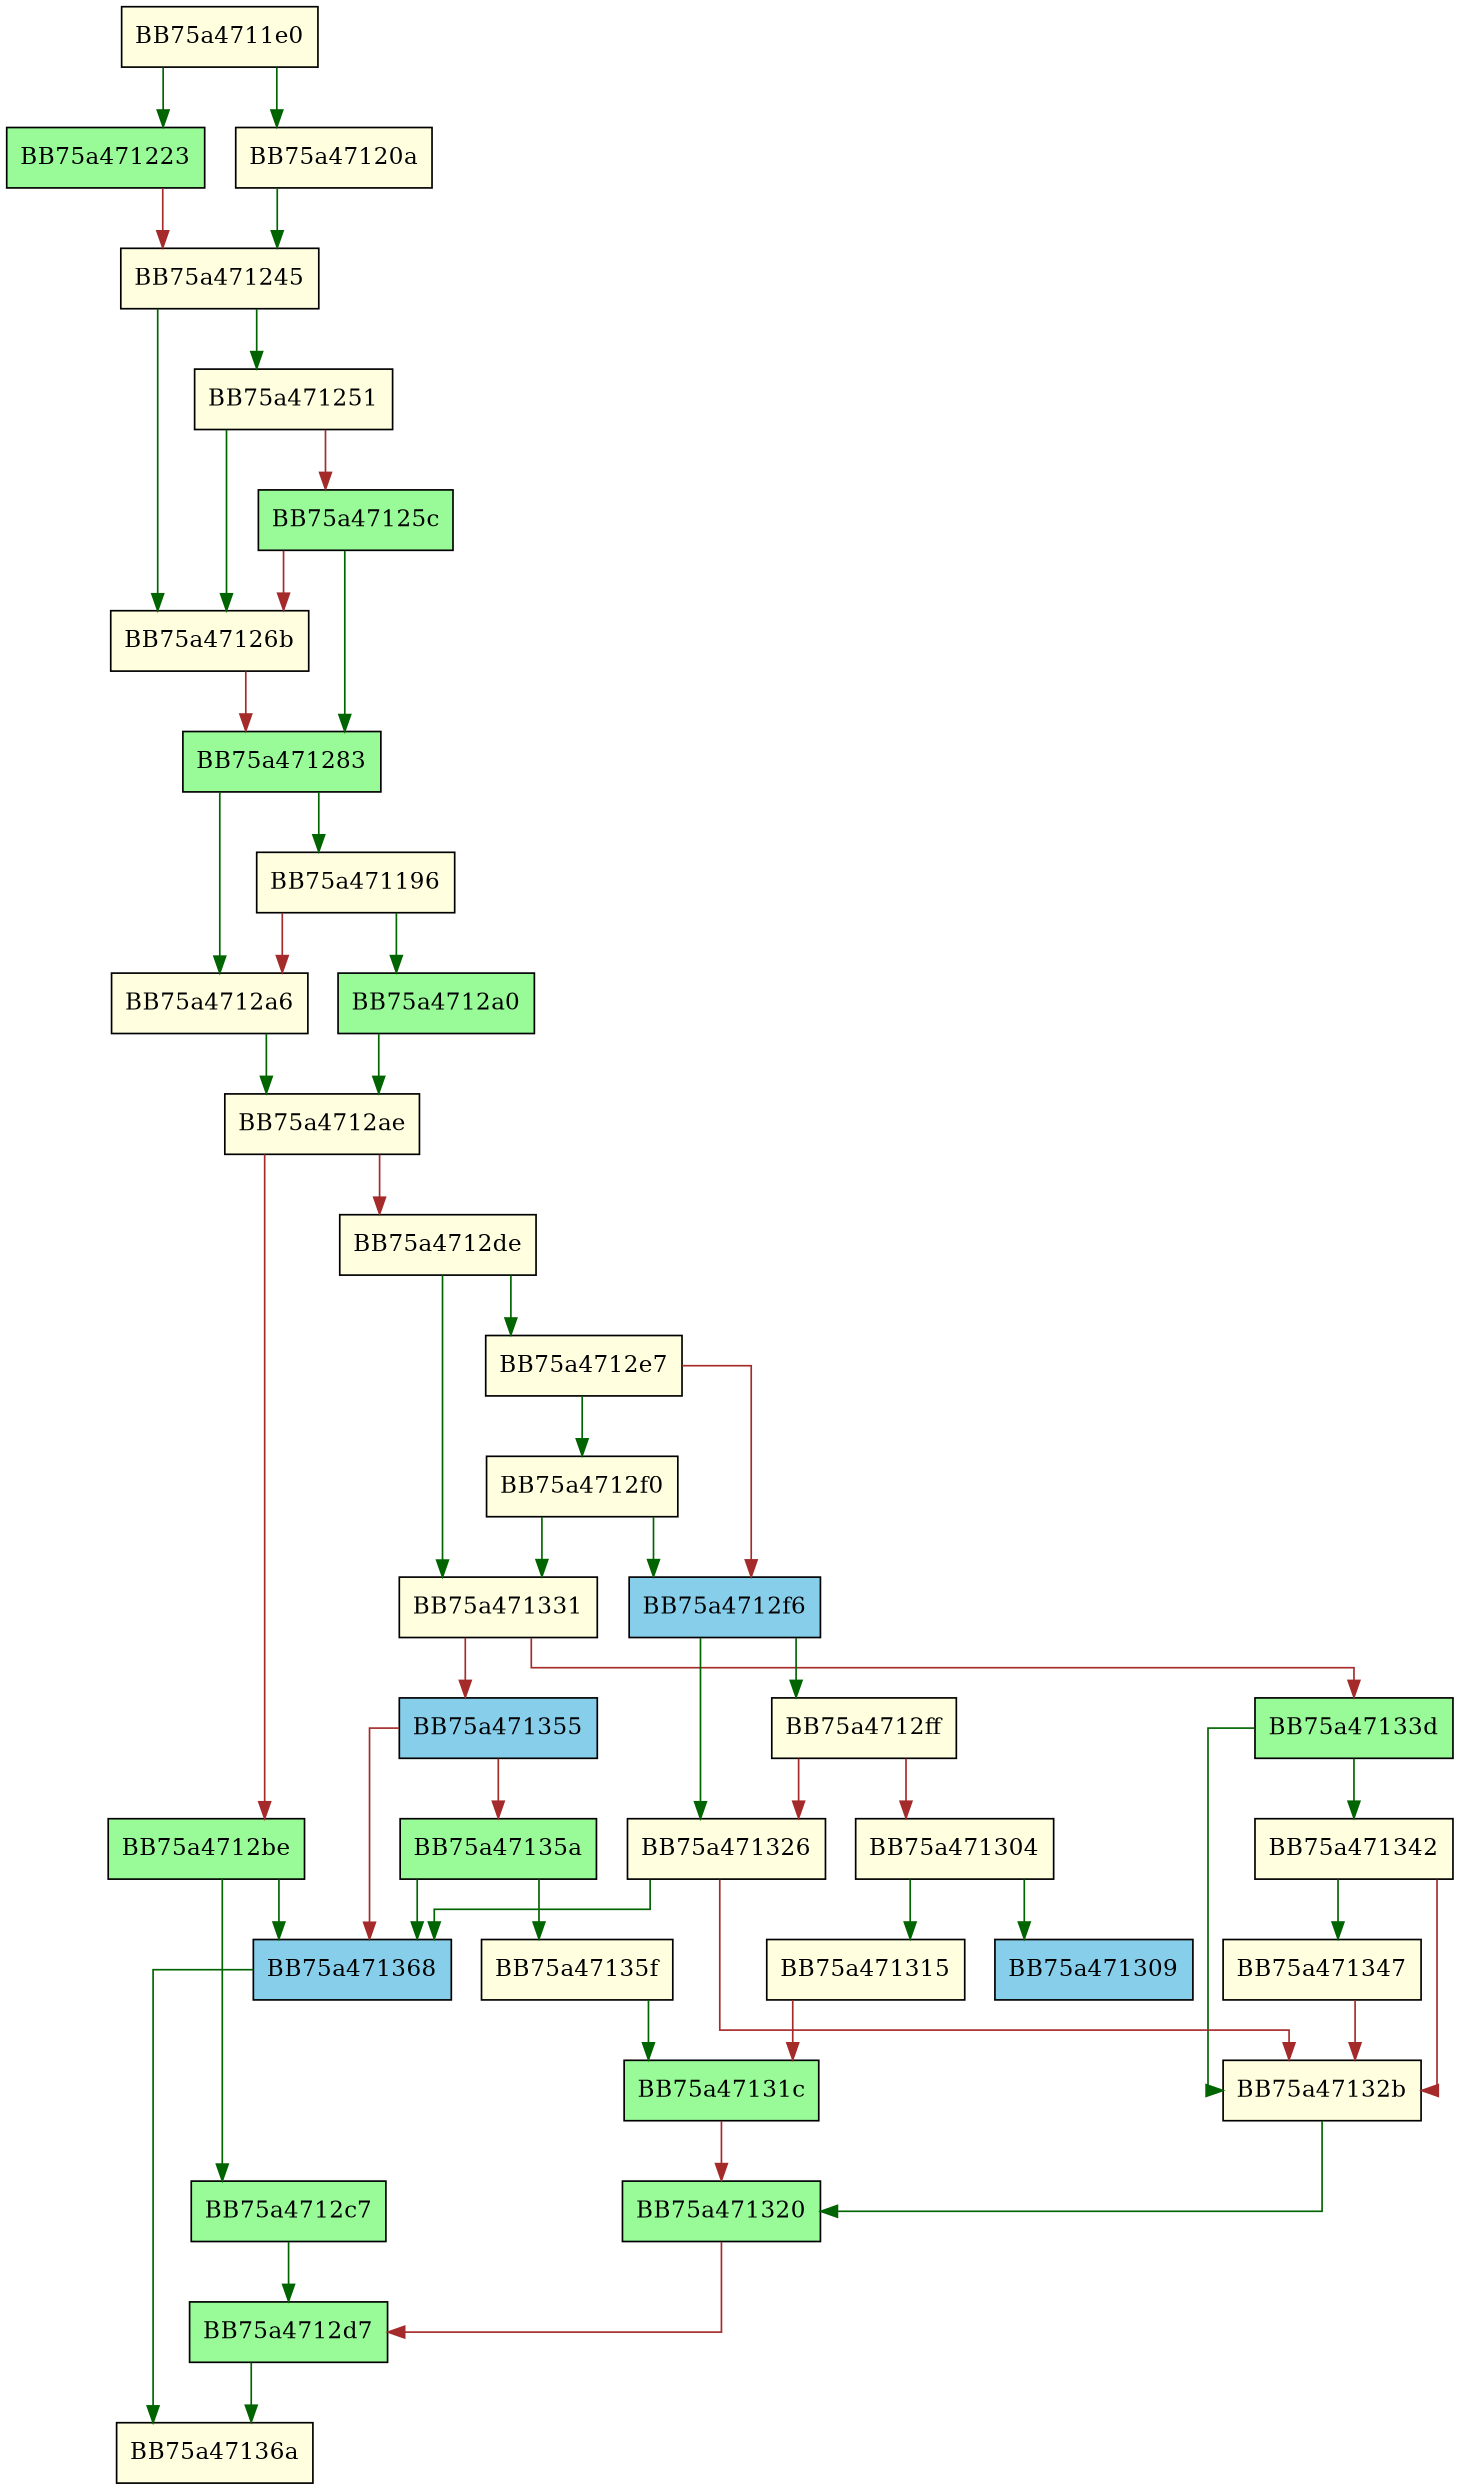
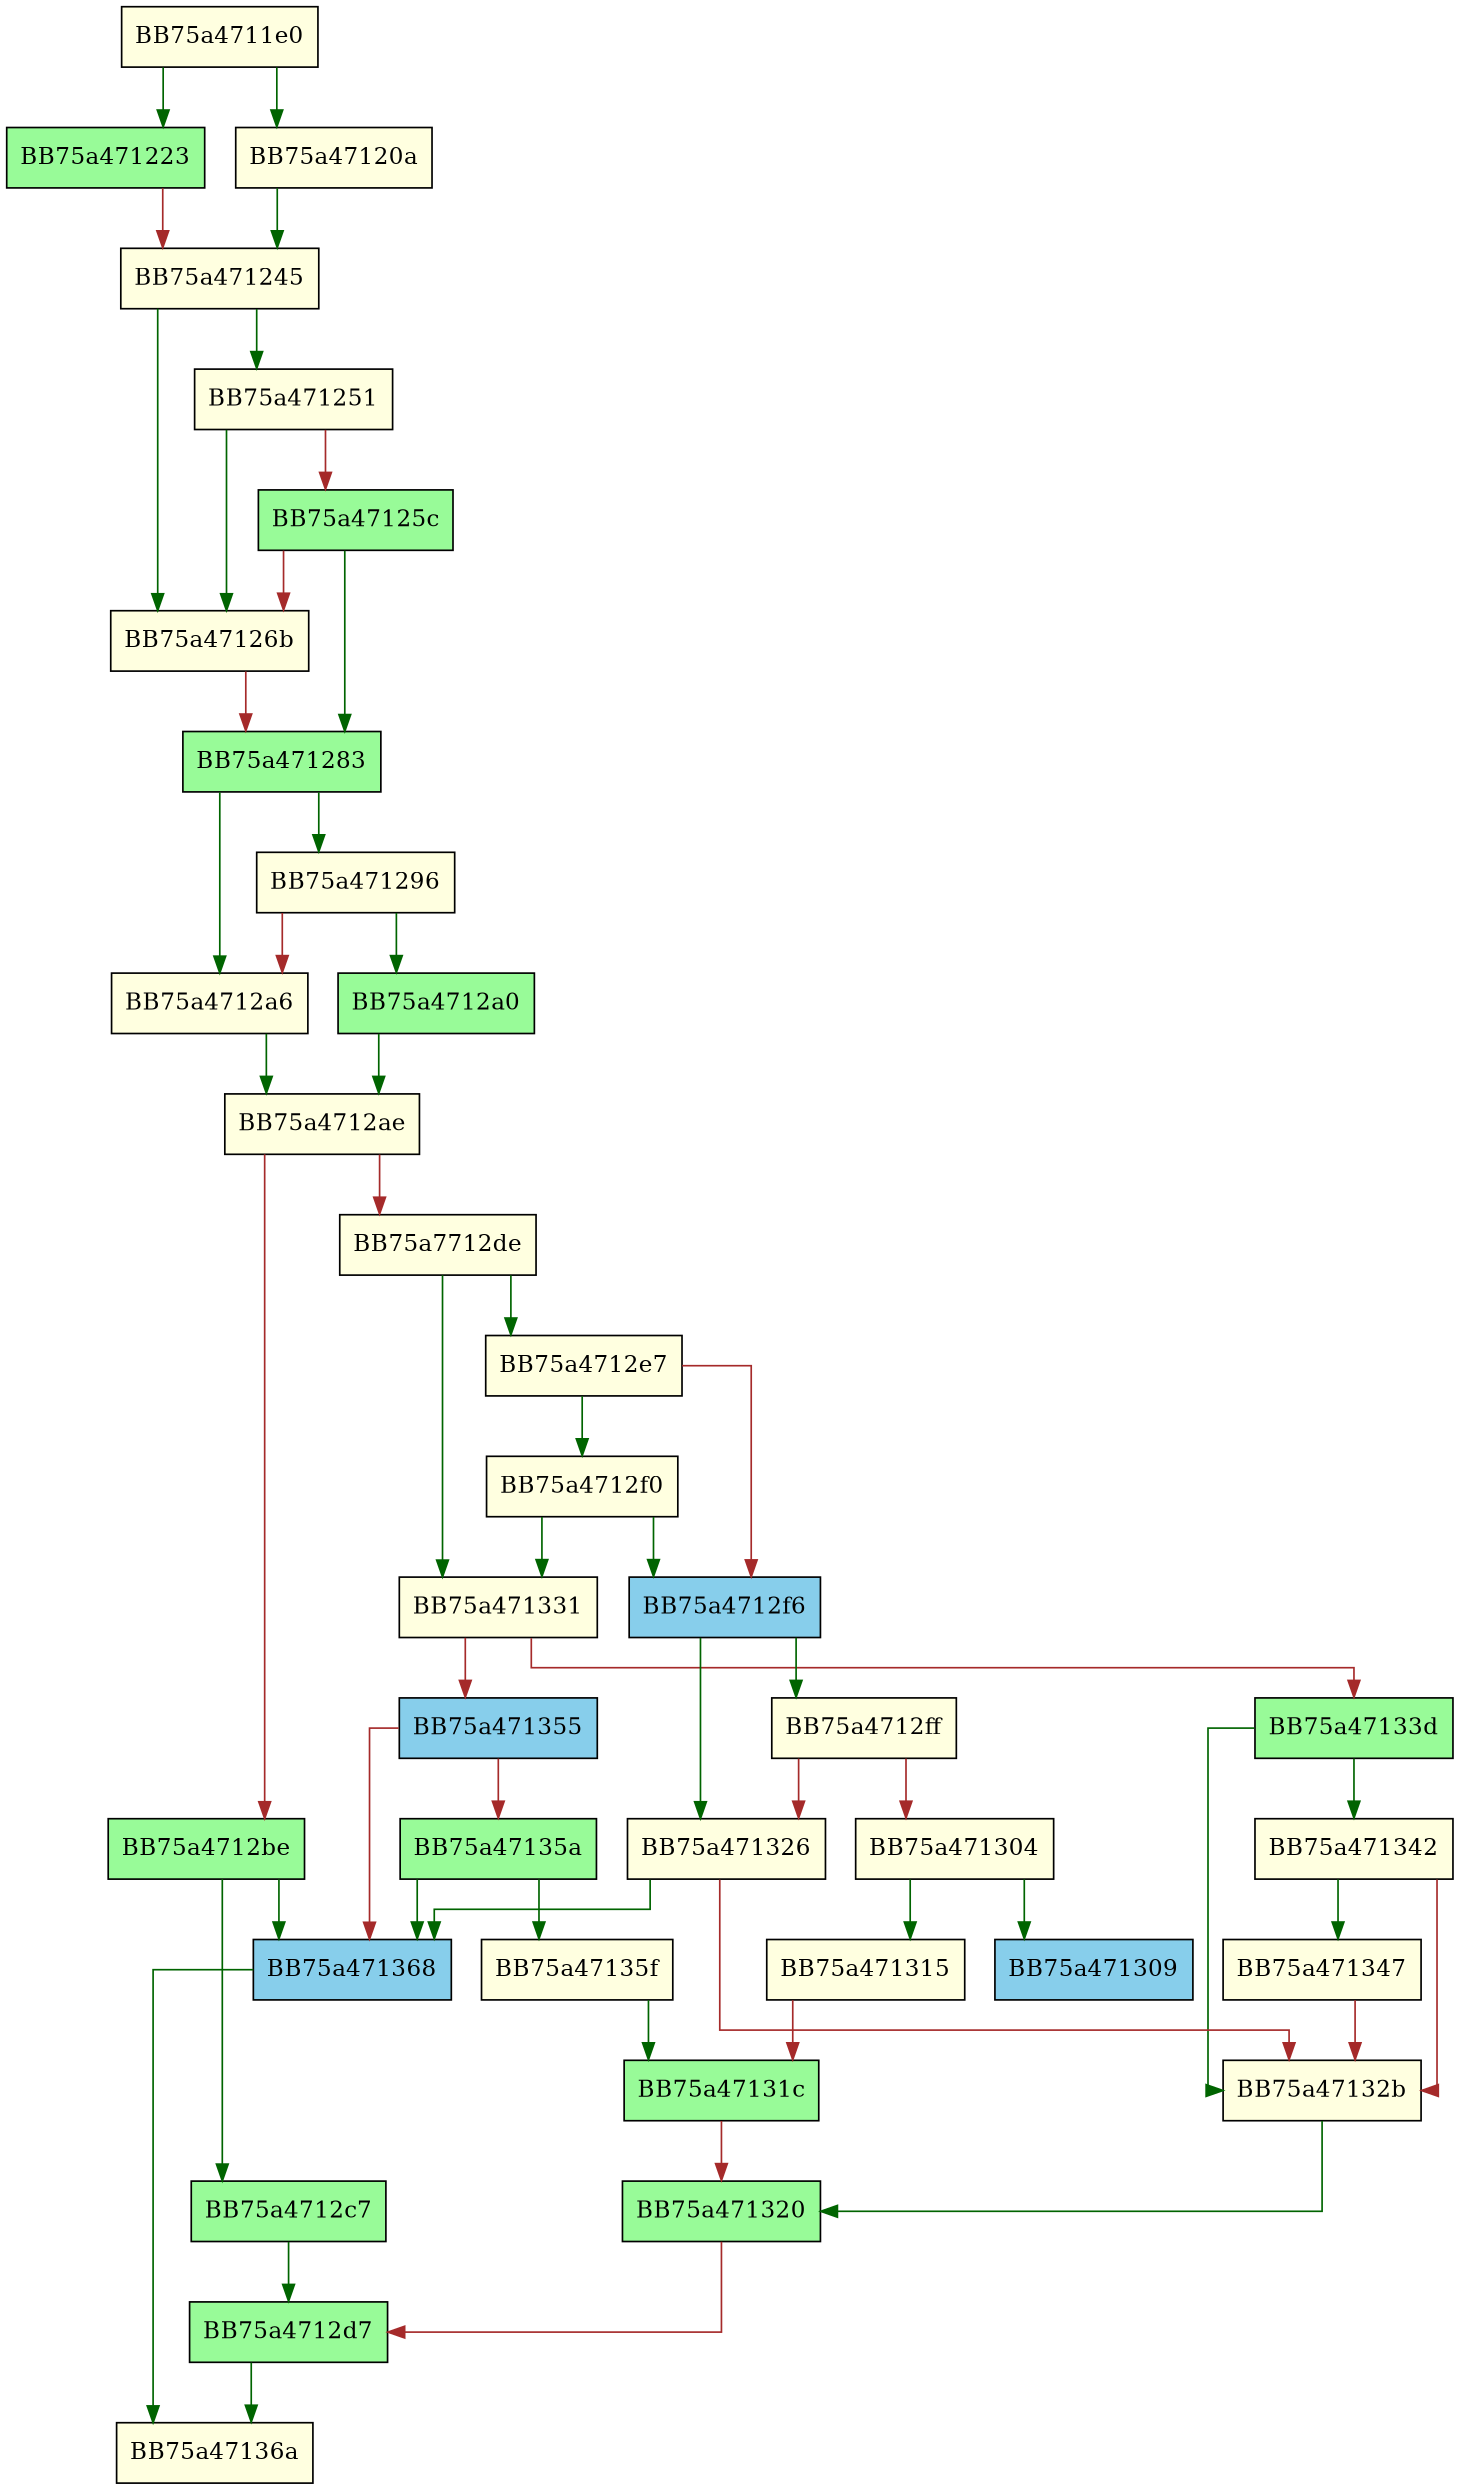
(356, 883) -> (356, 883)
(438, 1245) -> (438, 1245)
